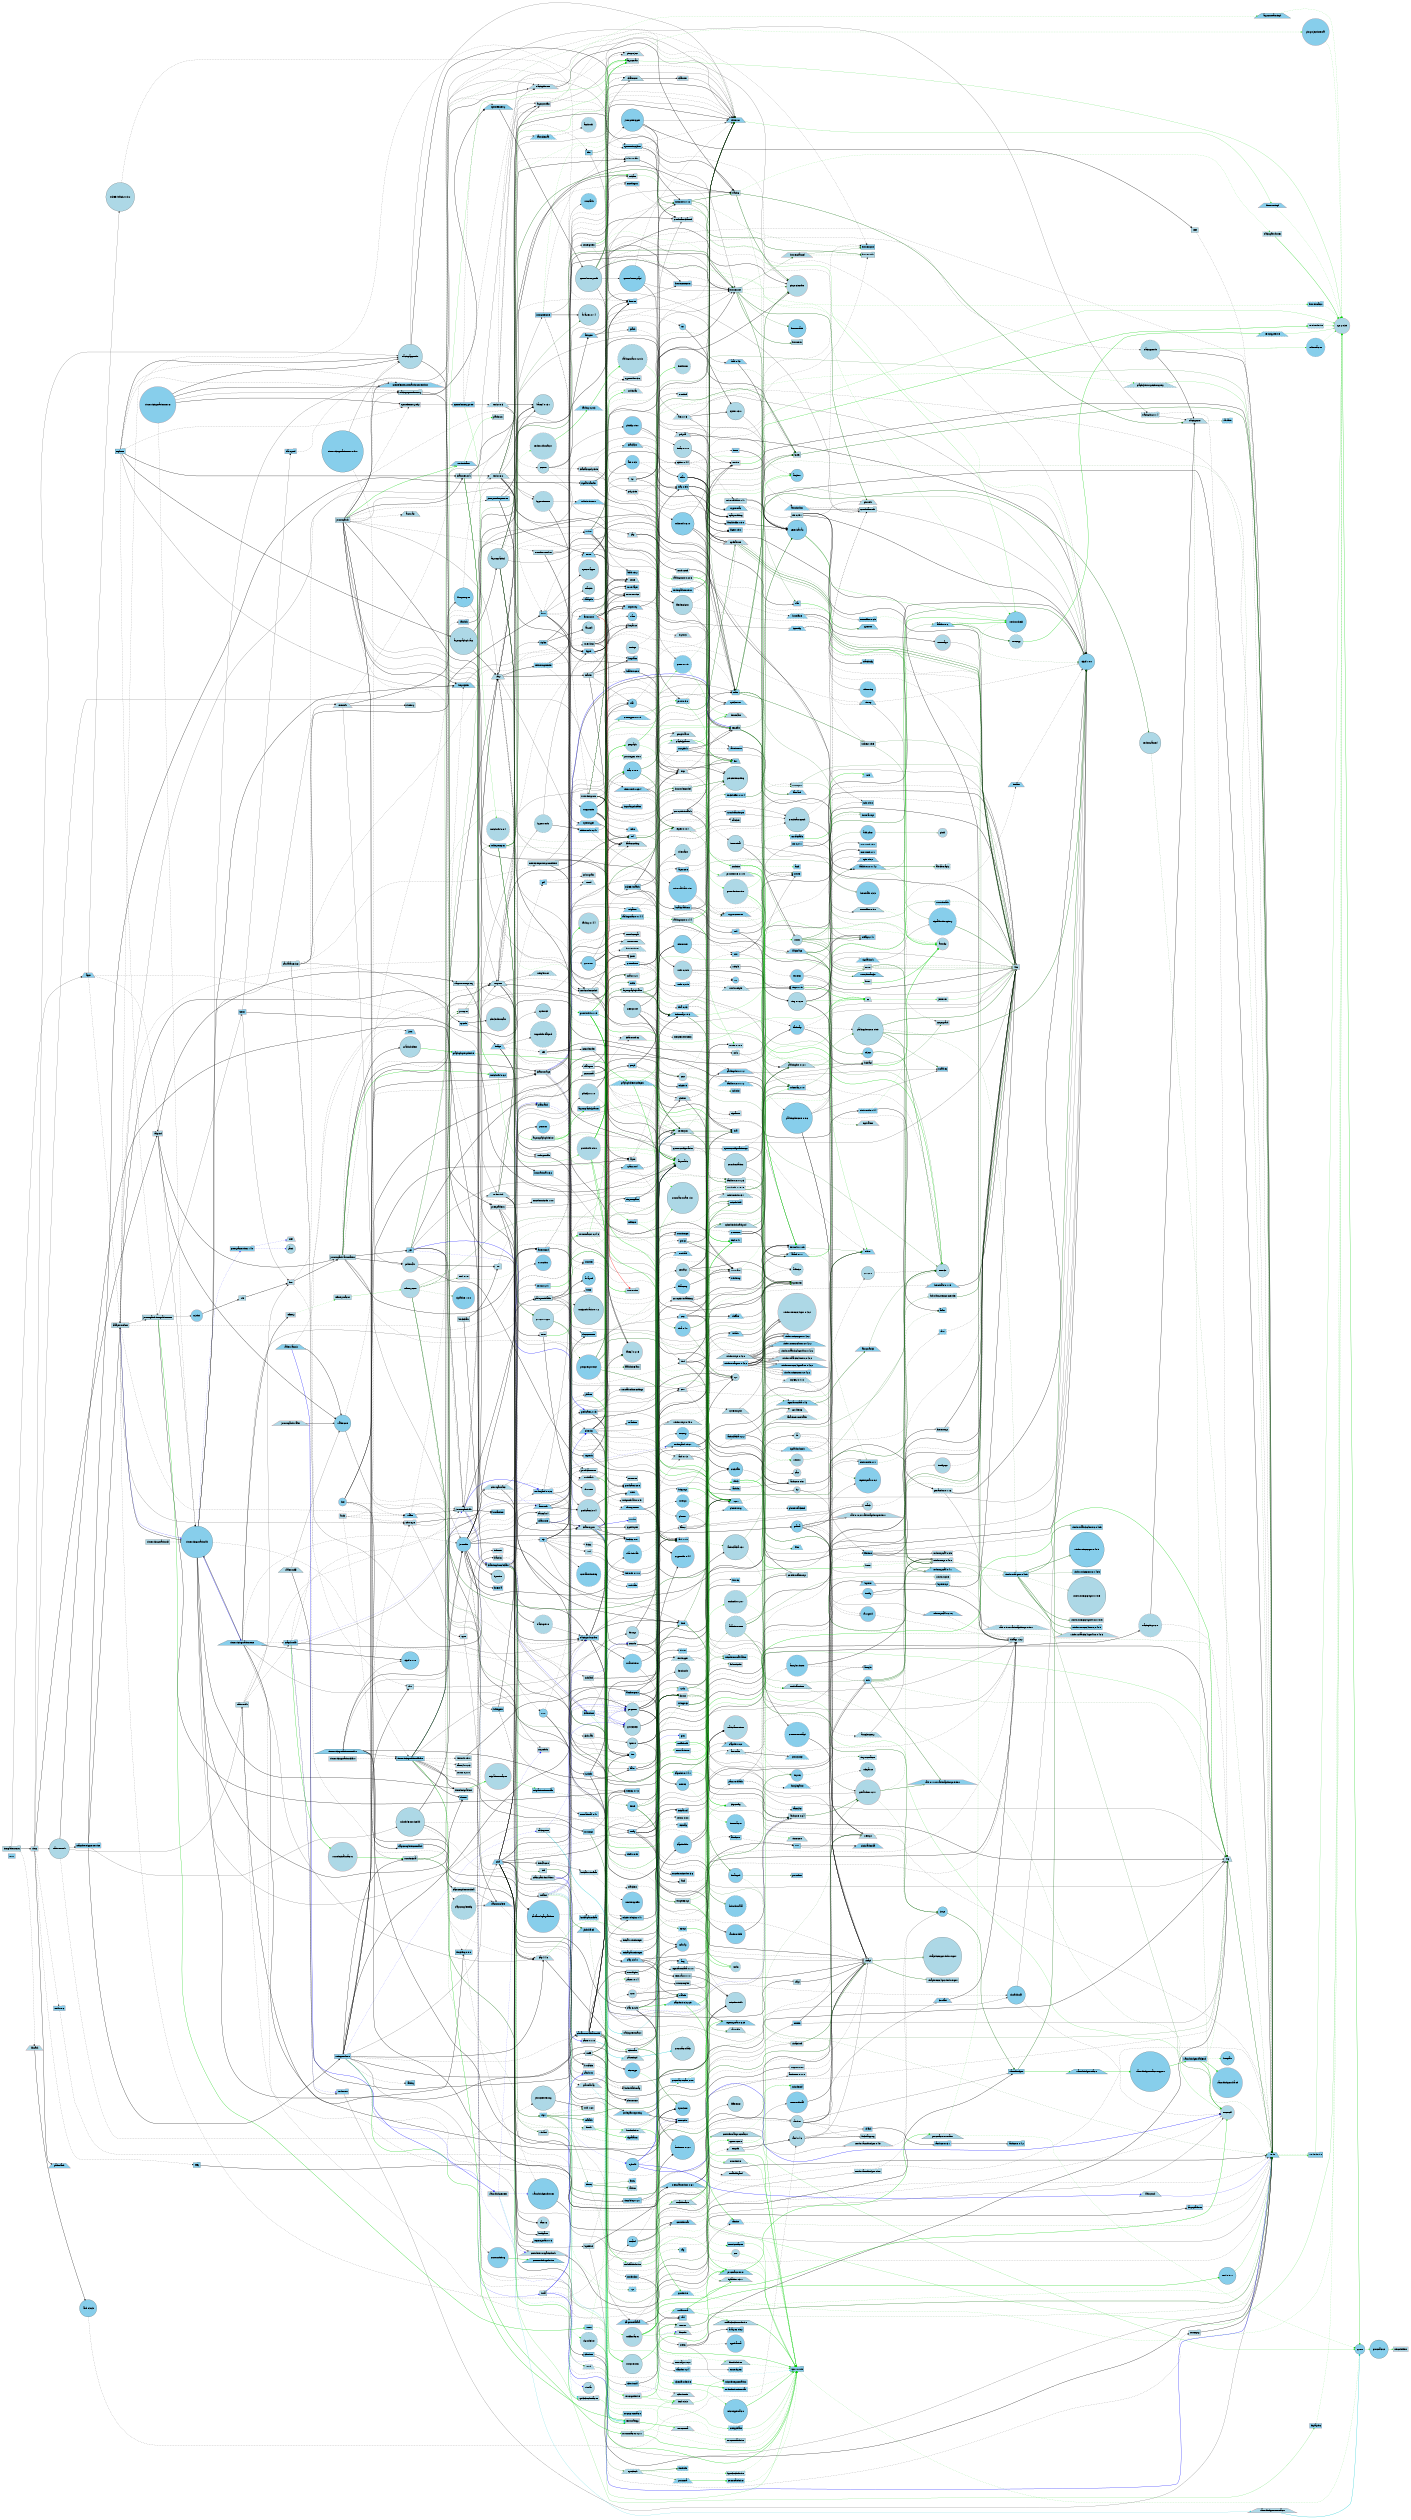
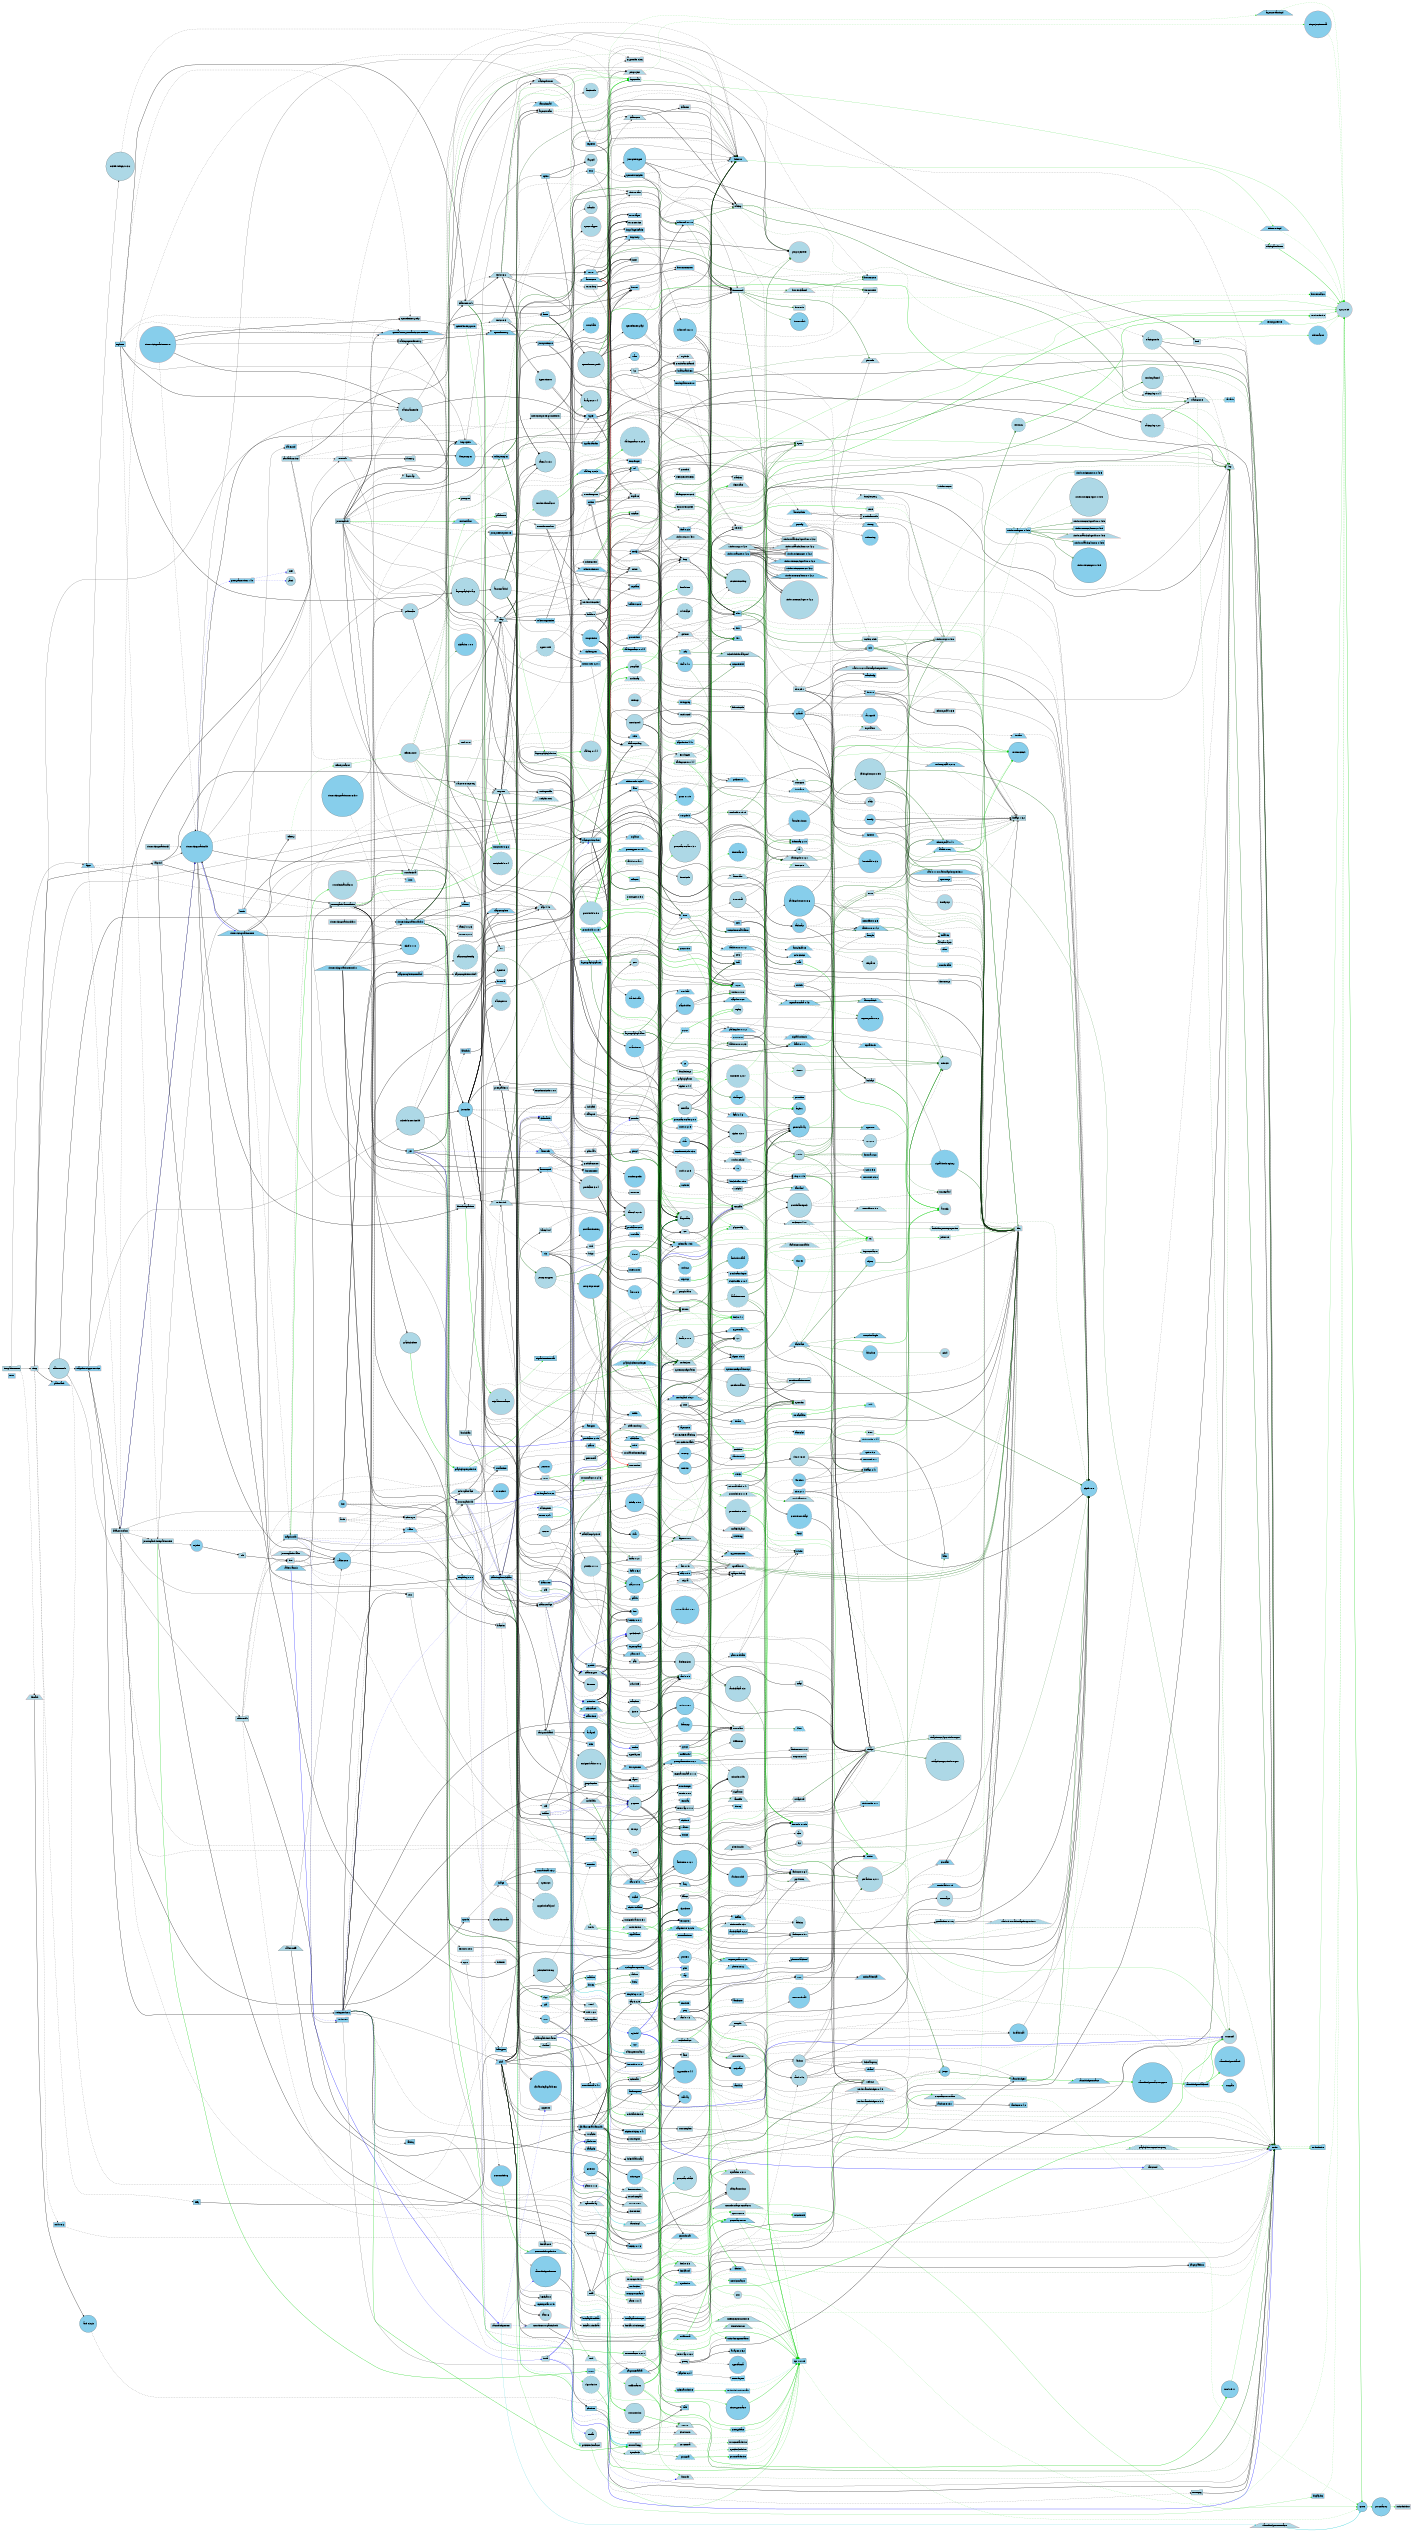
(606, 1013) -> (608, 1094)
(532, 1305) -> none
(797, 1575) -> (799, 1380)
(662, 2097) -> (660, 1525)
